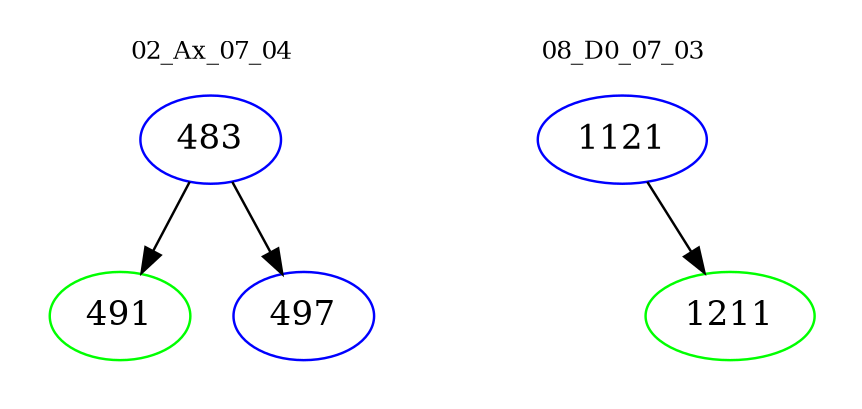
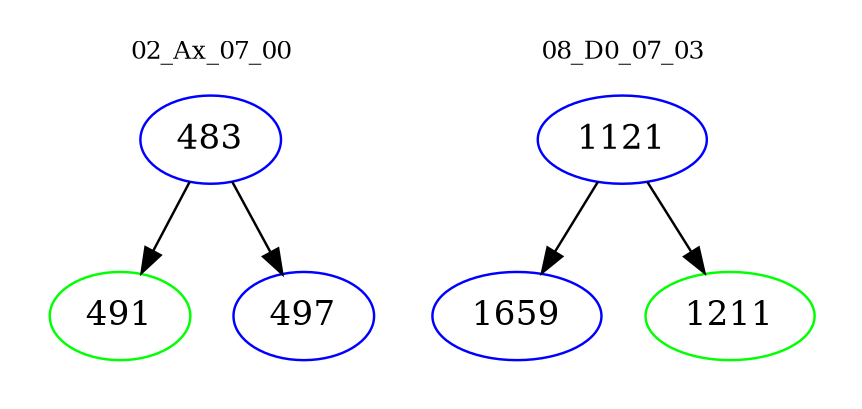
(212, 53) -> (212, 53)
none -> (517, 316)
